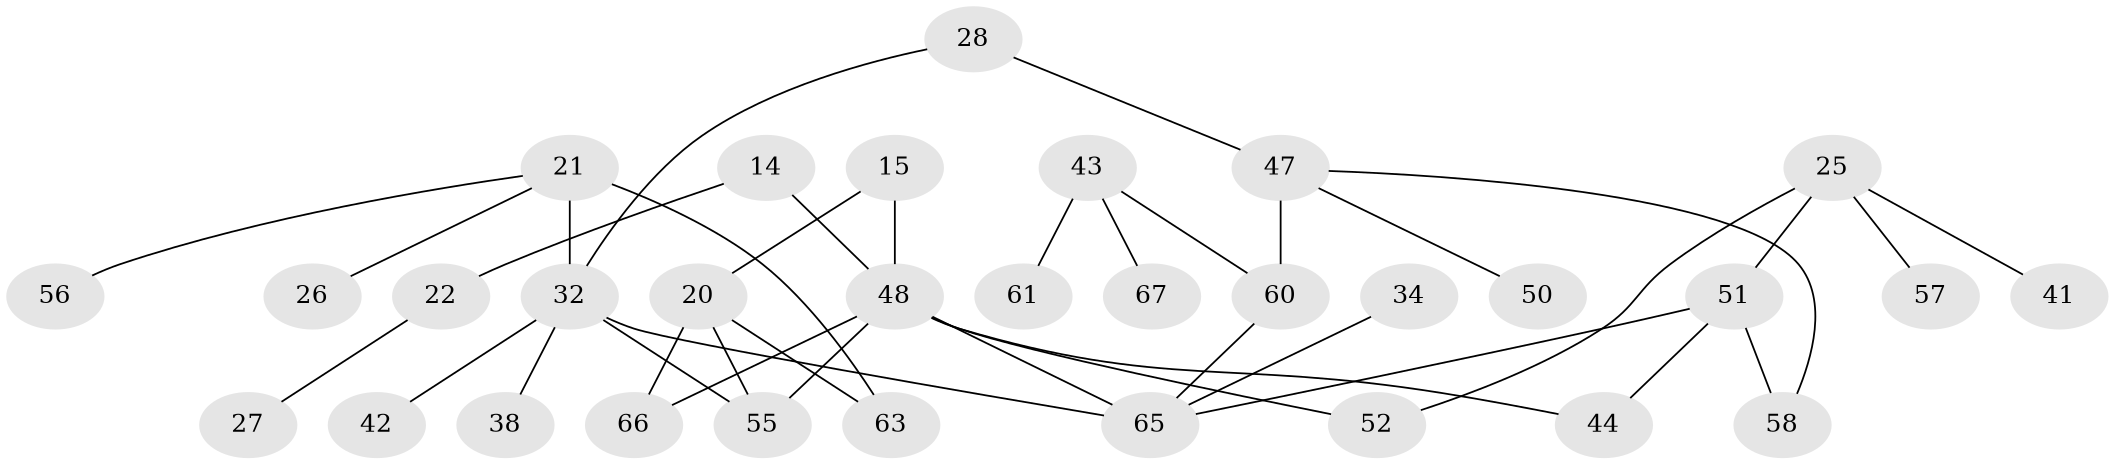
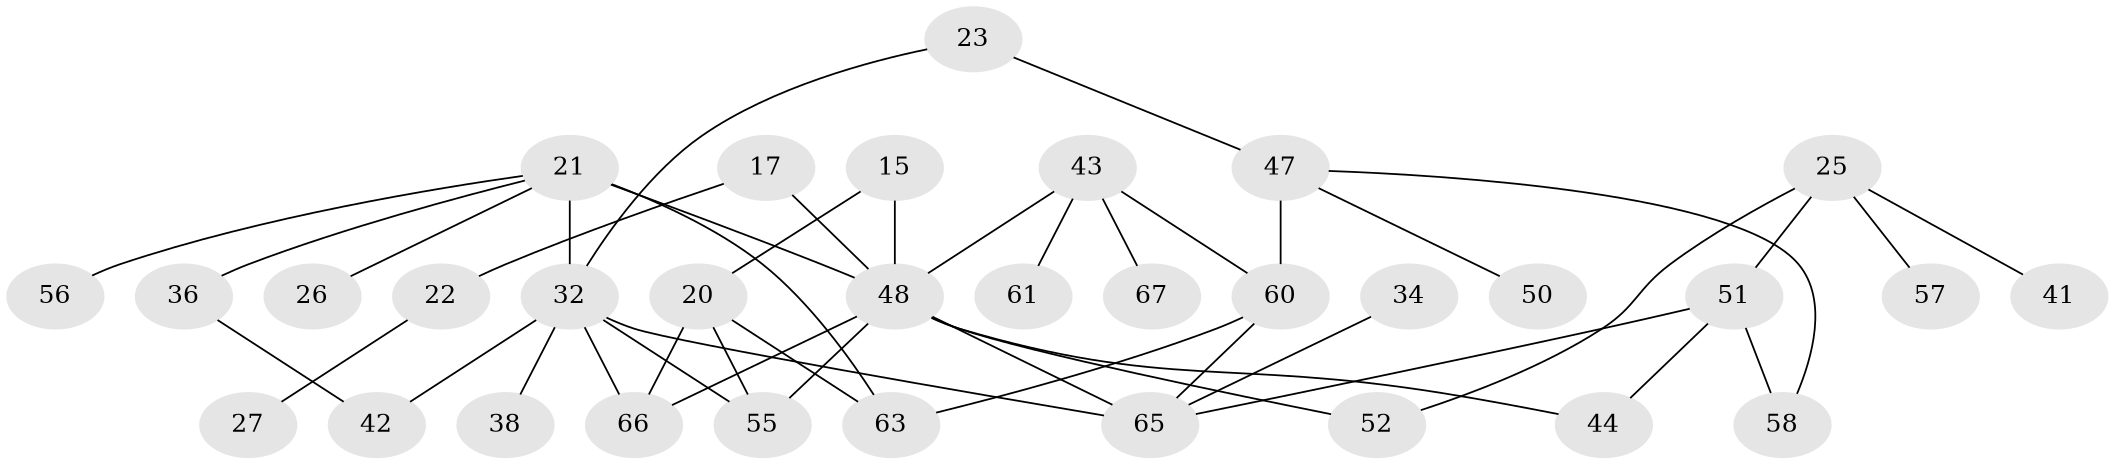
(973, 39) -> (973, 39)
(766, 168) -> (766, 168)
none -> (733, 230)
none -> (991, 232)
none -> (184, 296)
none -> (602, 361)
none -> (1084, 373)
